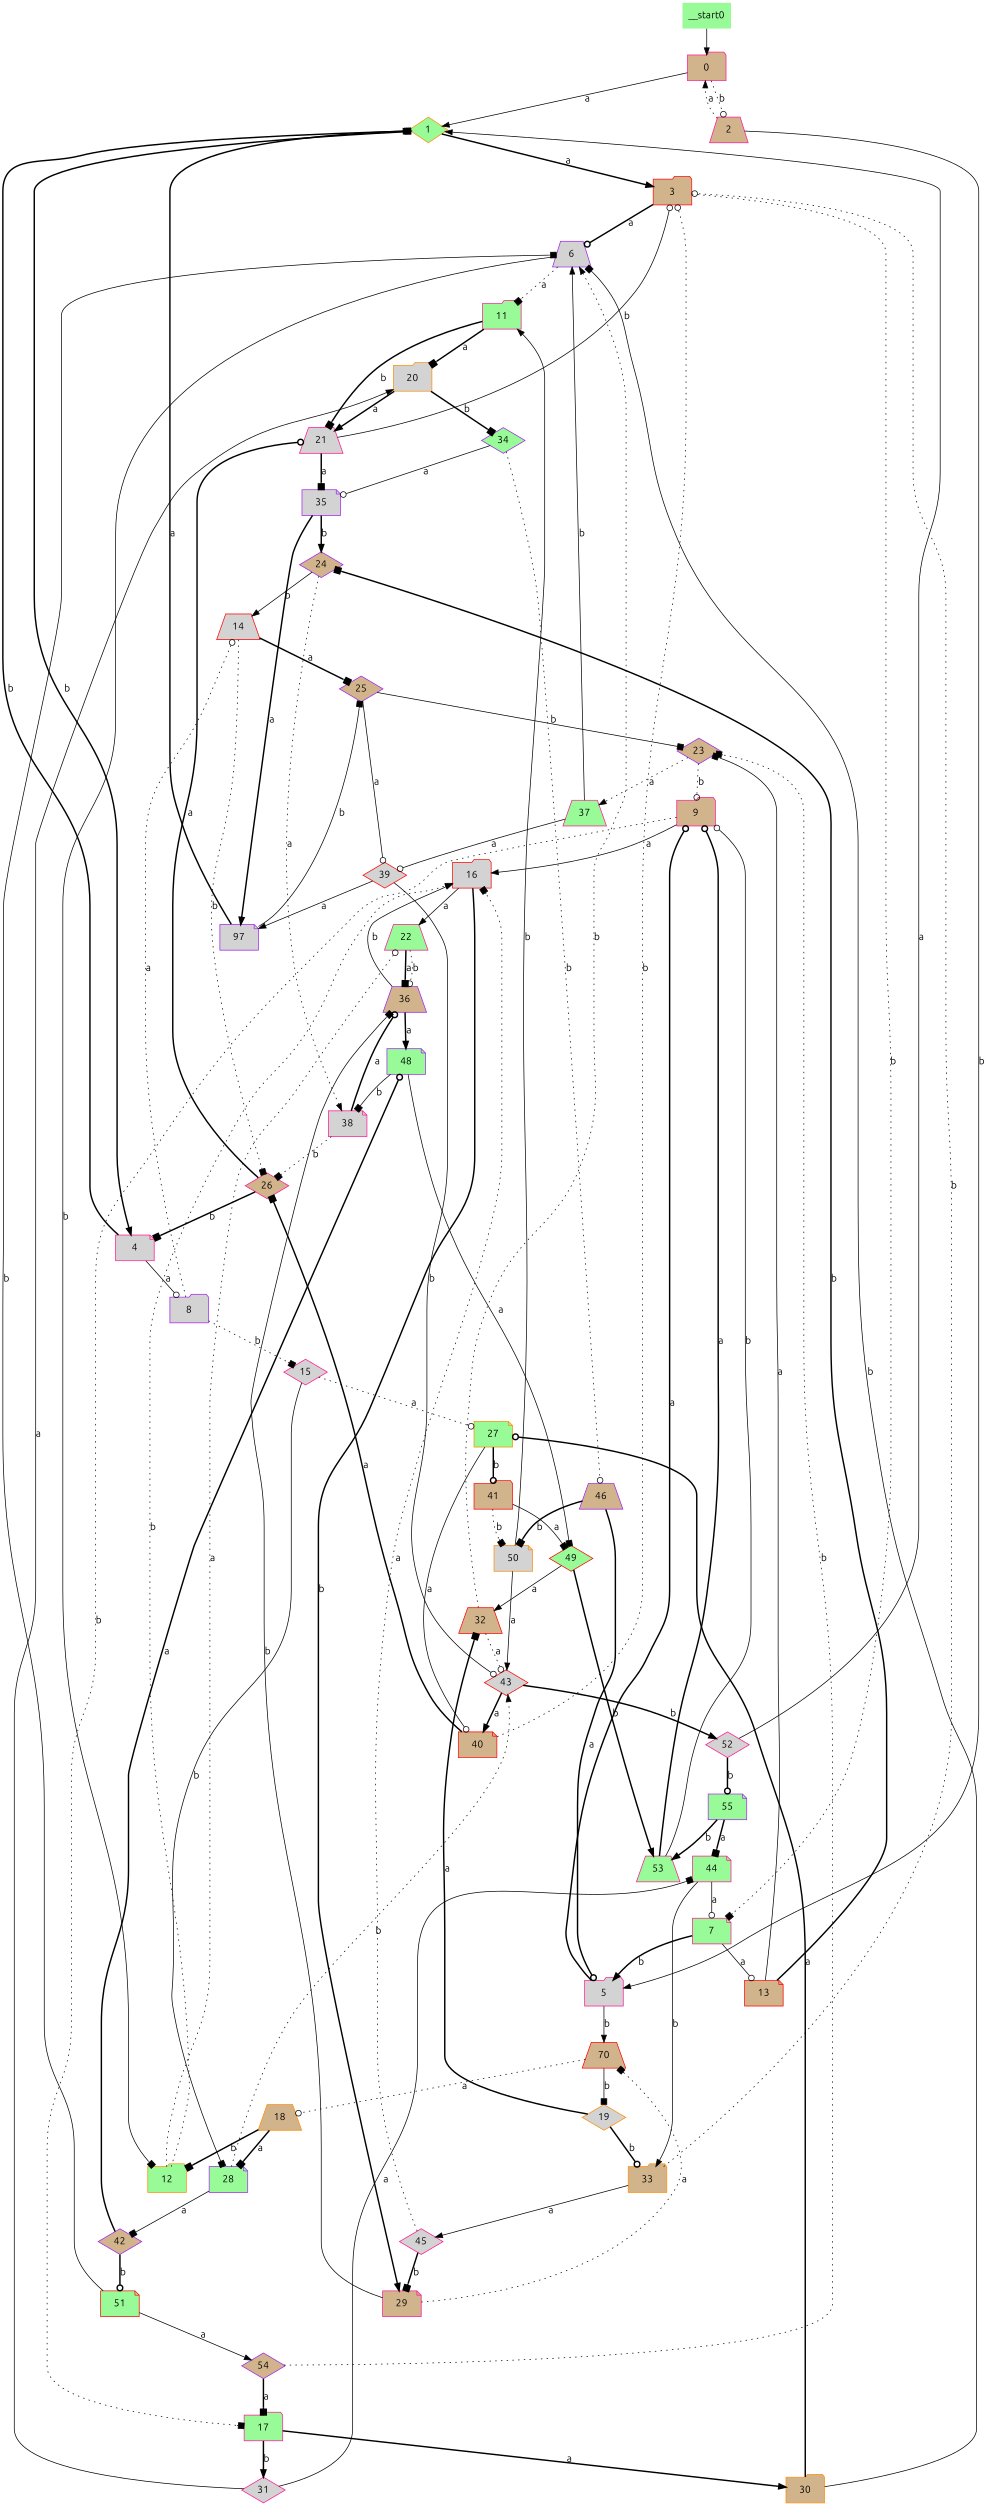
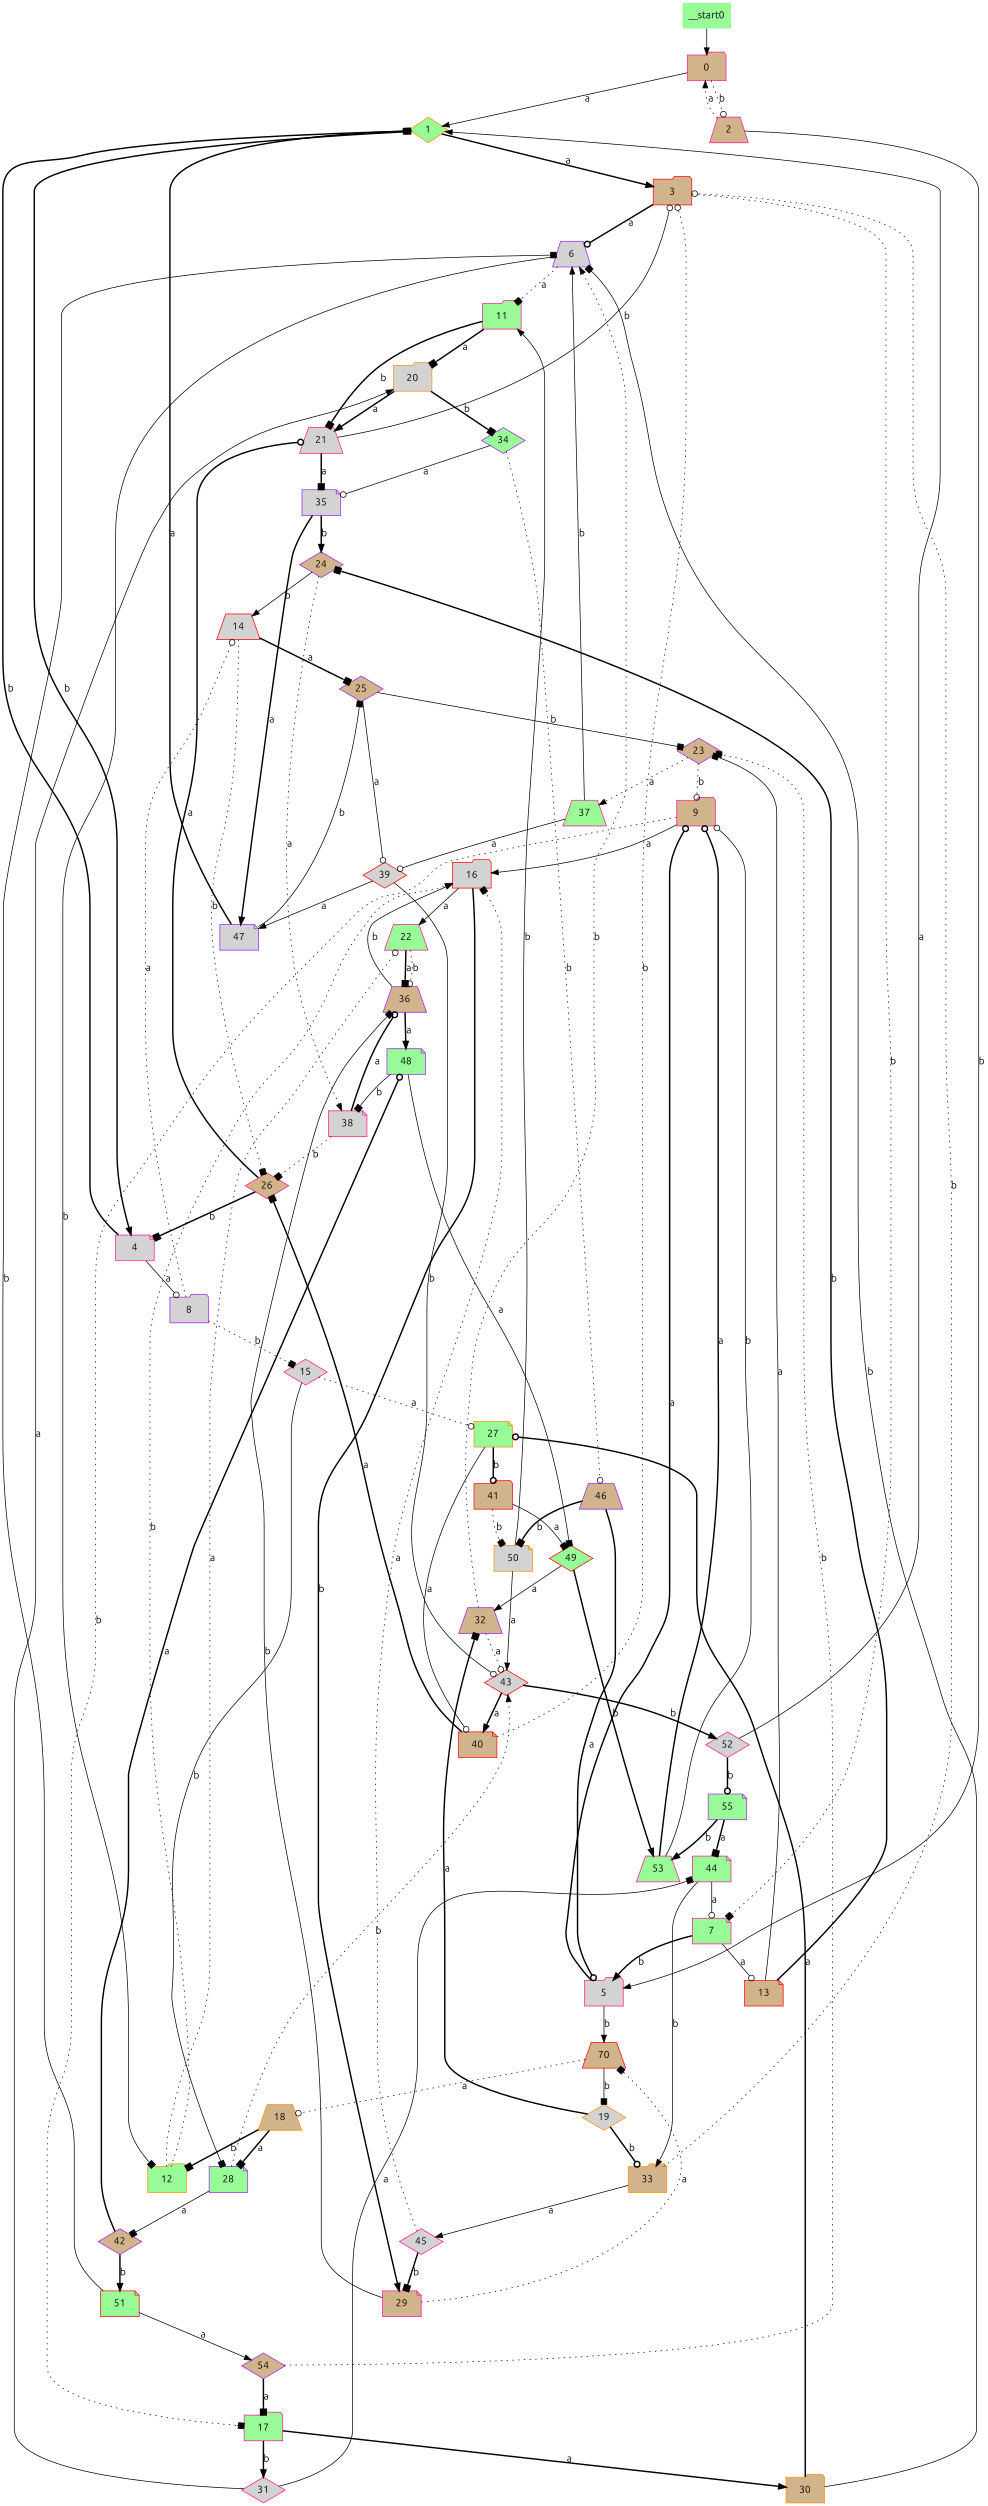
(239, 937) -> (239, 937)
(480, 1621) -> (480, 1621)
(120, 2270) -> (120, 2270)
